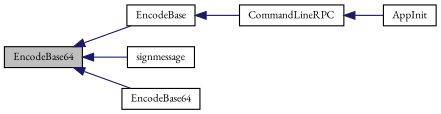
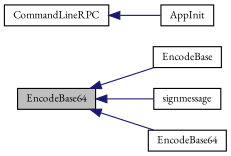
(223, 15) -> none
